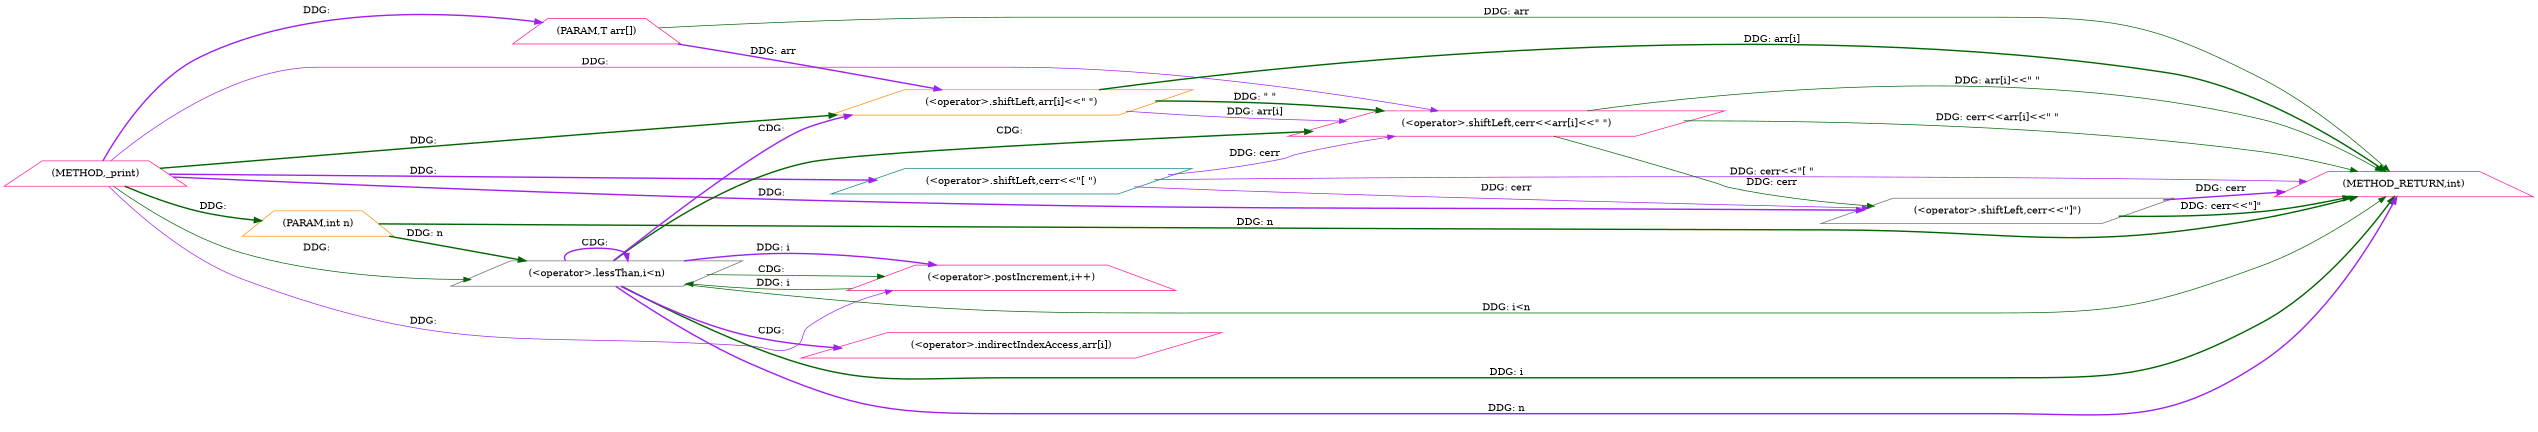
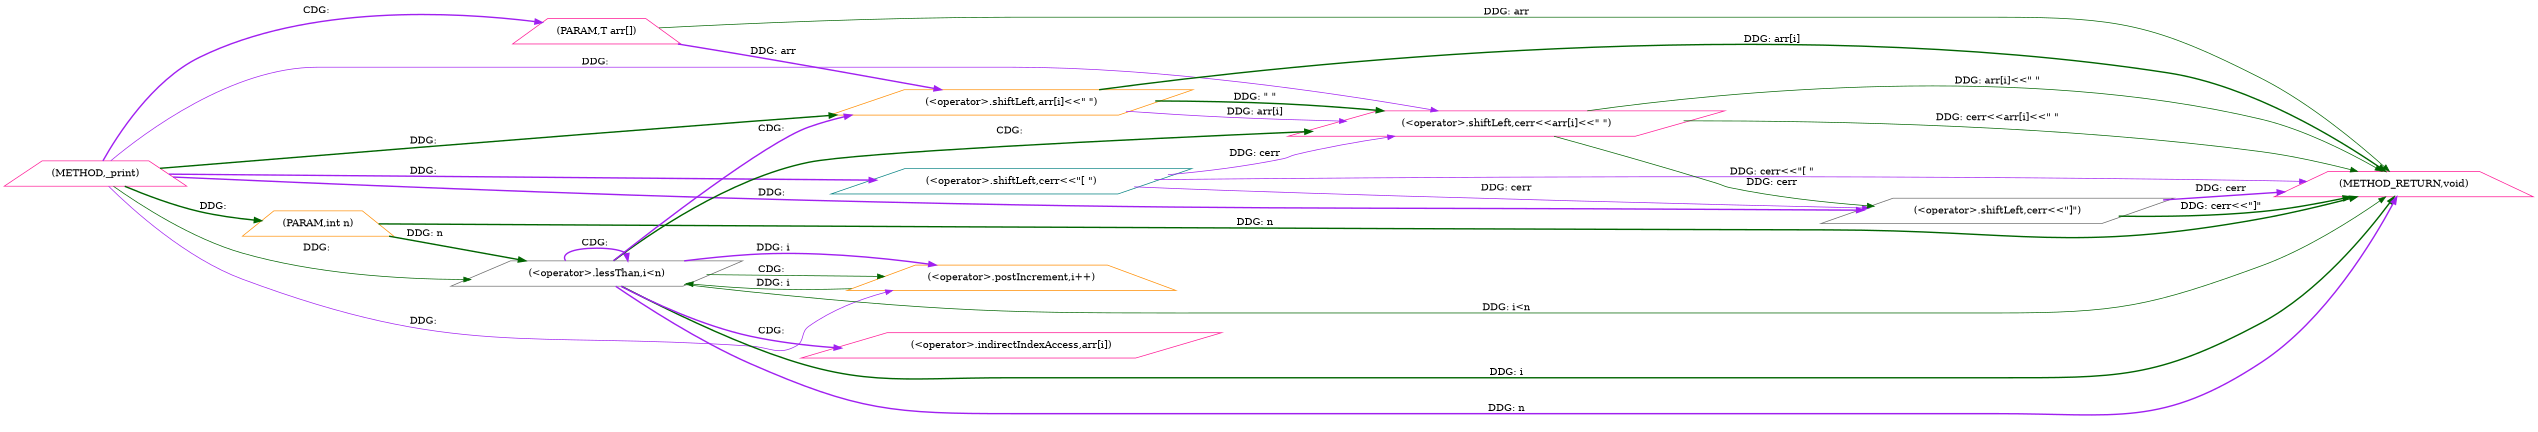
(318, 11) -> (318, 11)
(2404, 184) -> (2404, 184)
(1011, 278) -> (1011, 278)
